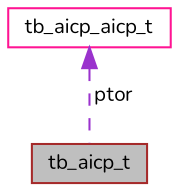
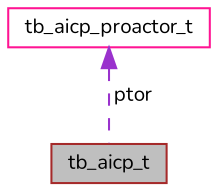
(89, 28) -> (109, 28)
